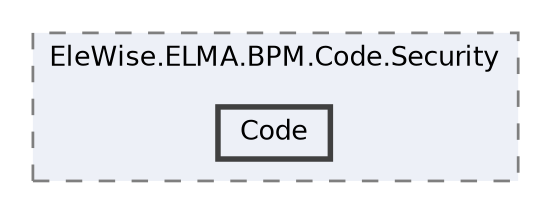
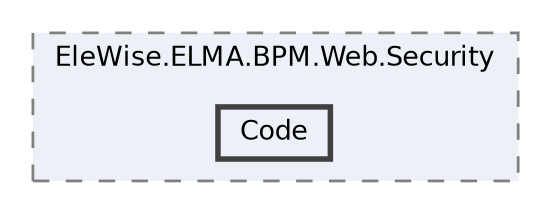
(276, 59) -> (276, 59)
